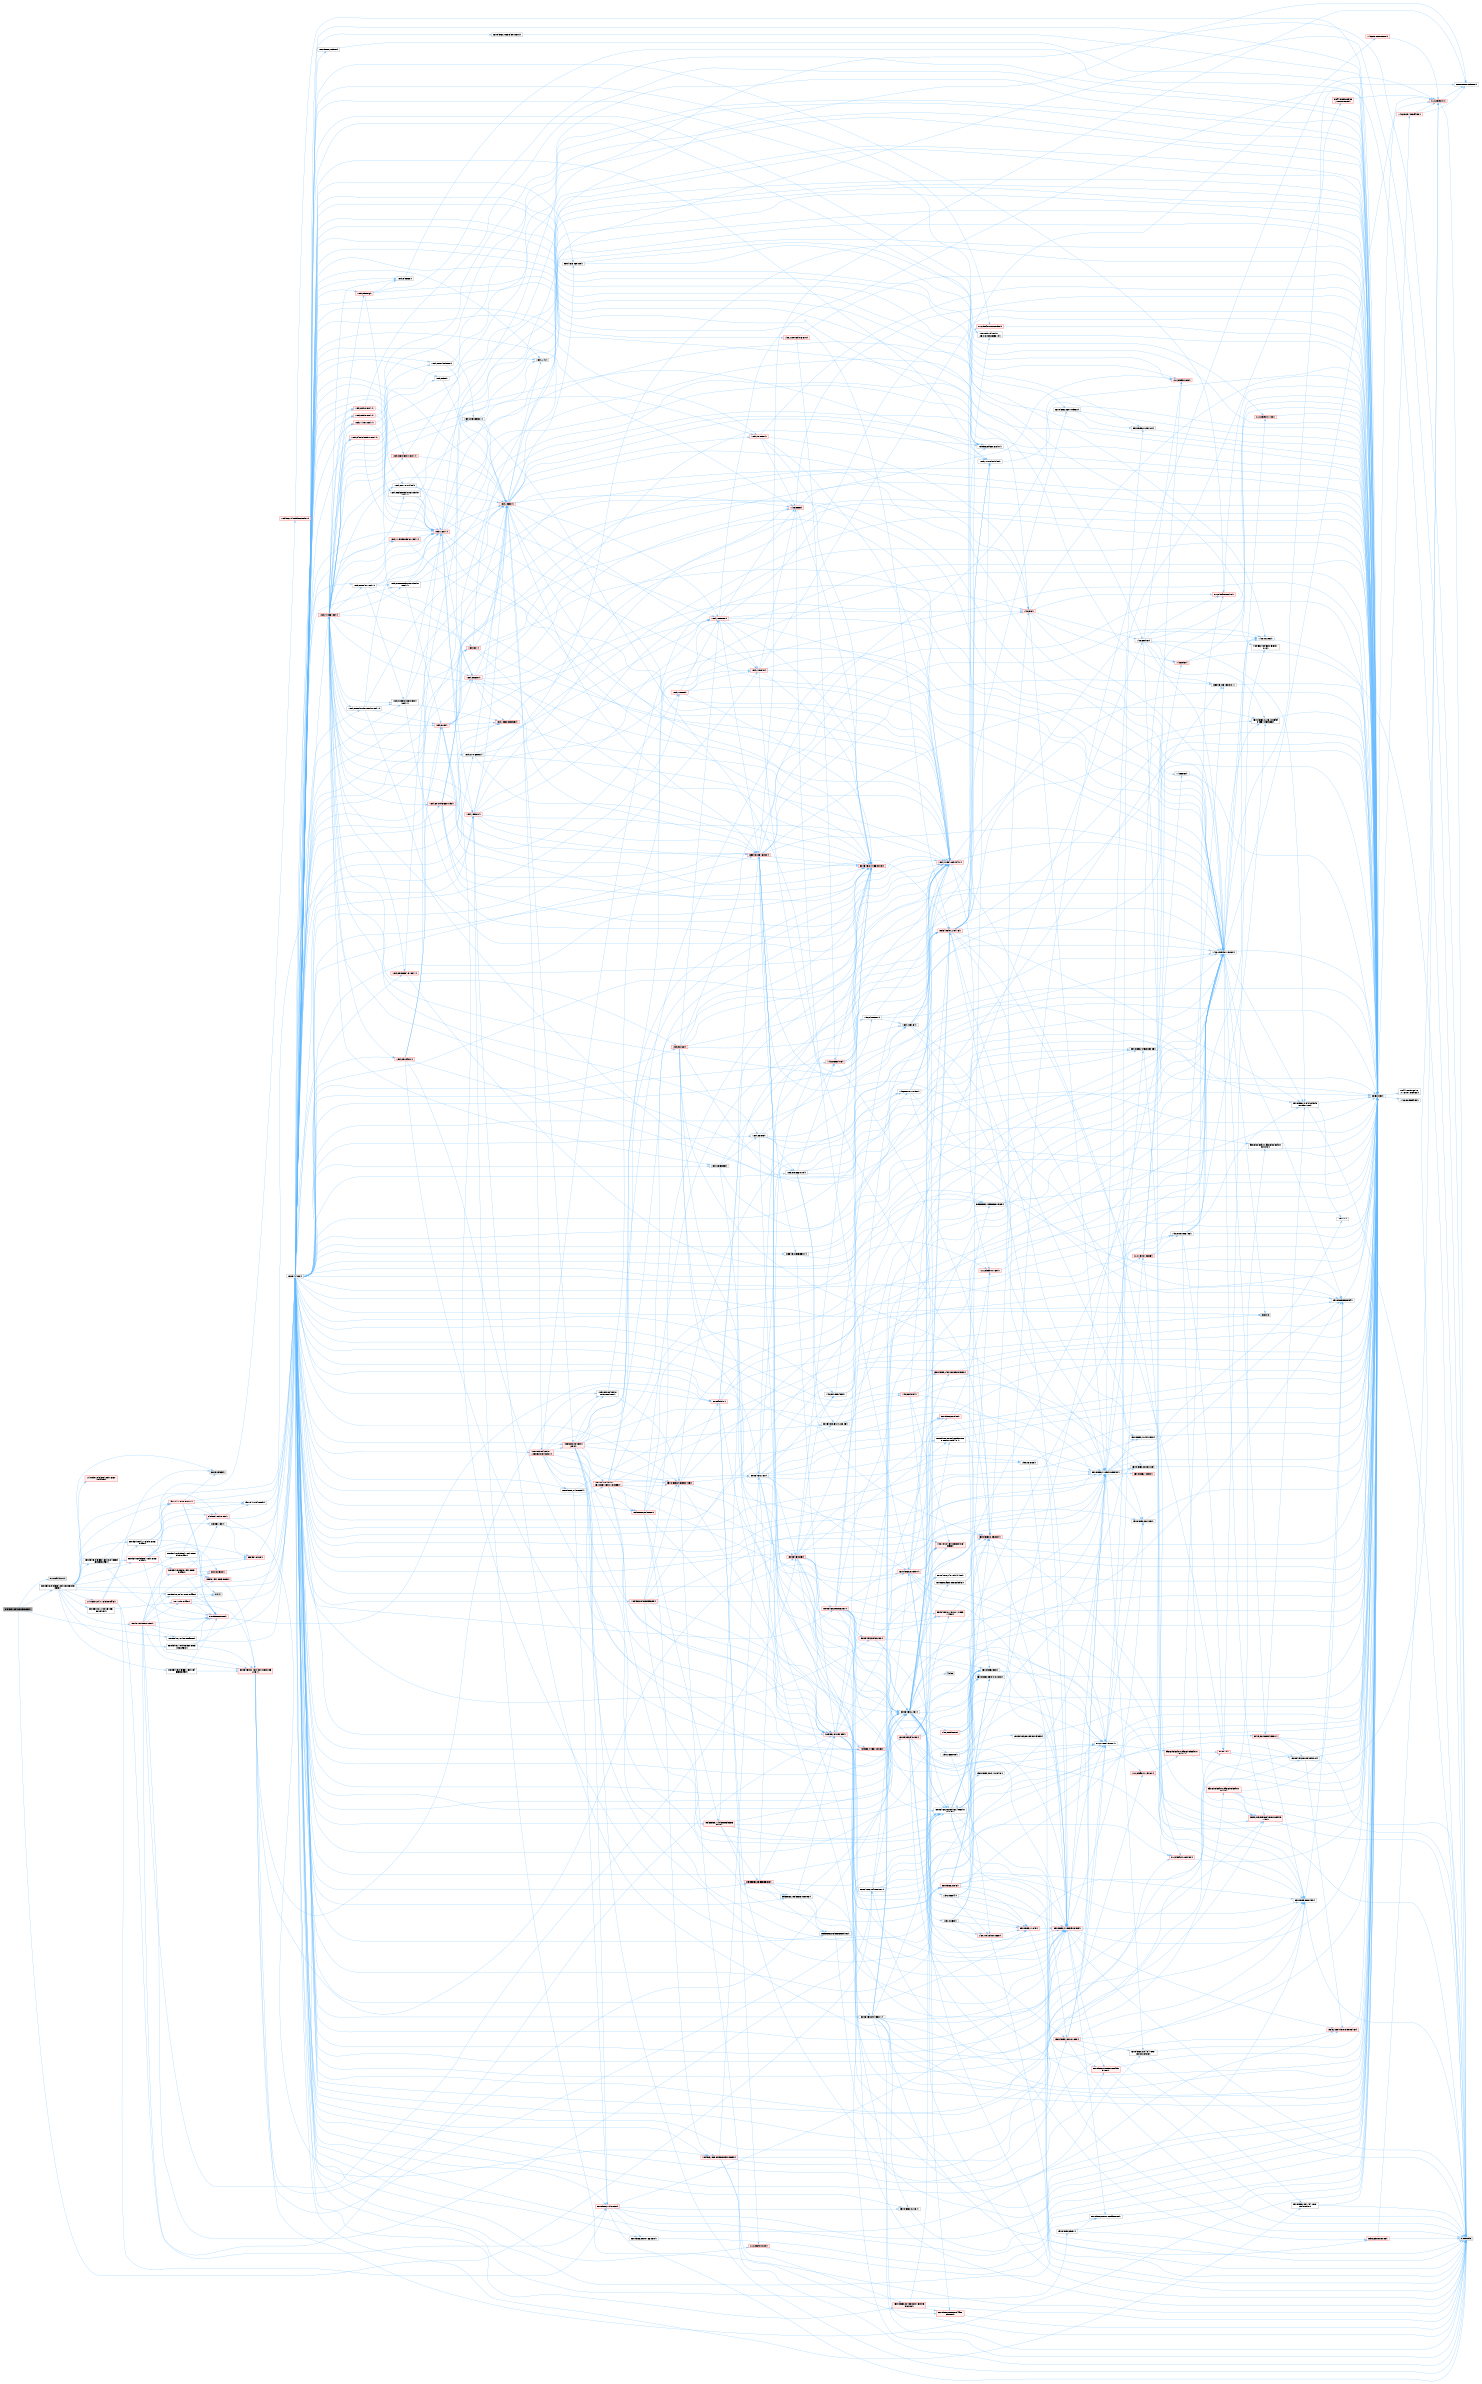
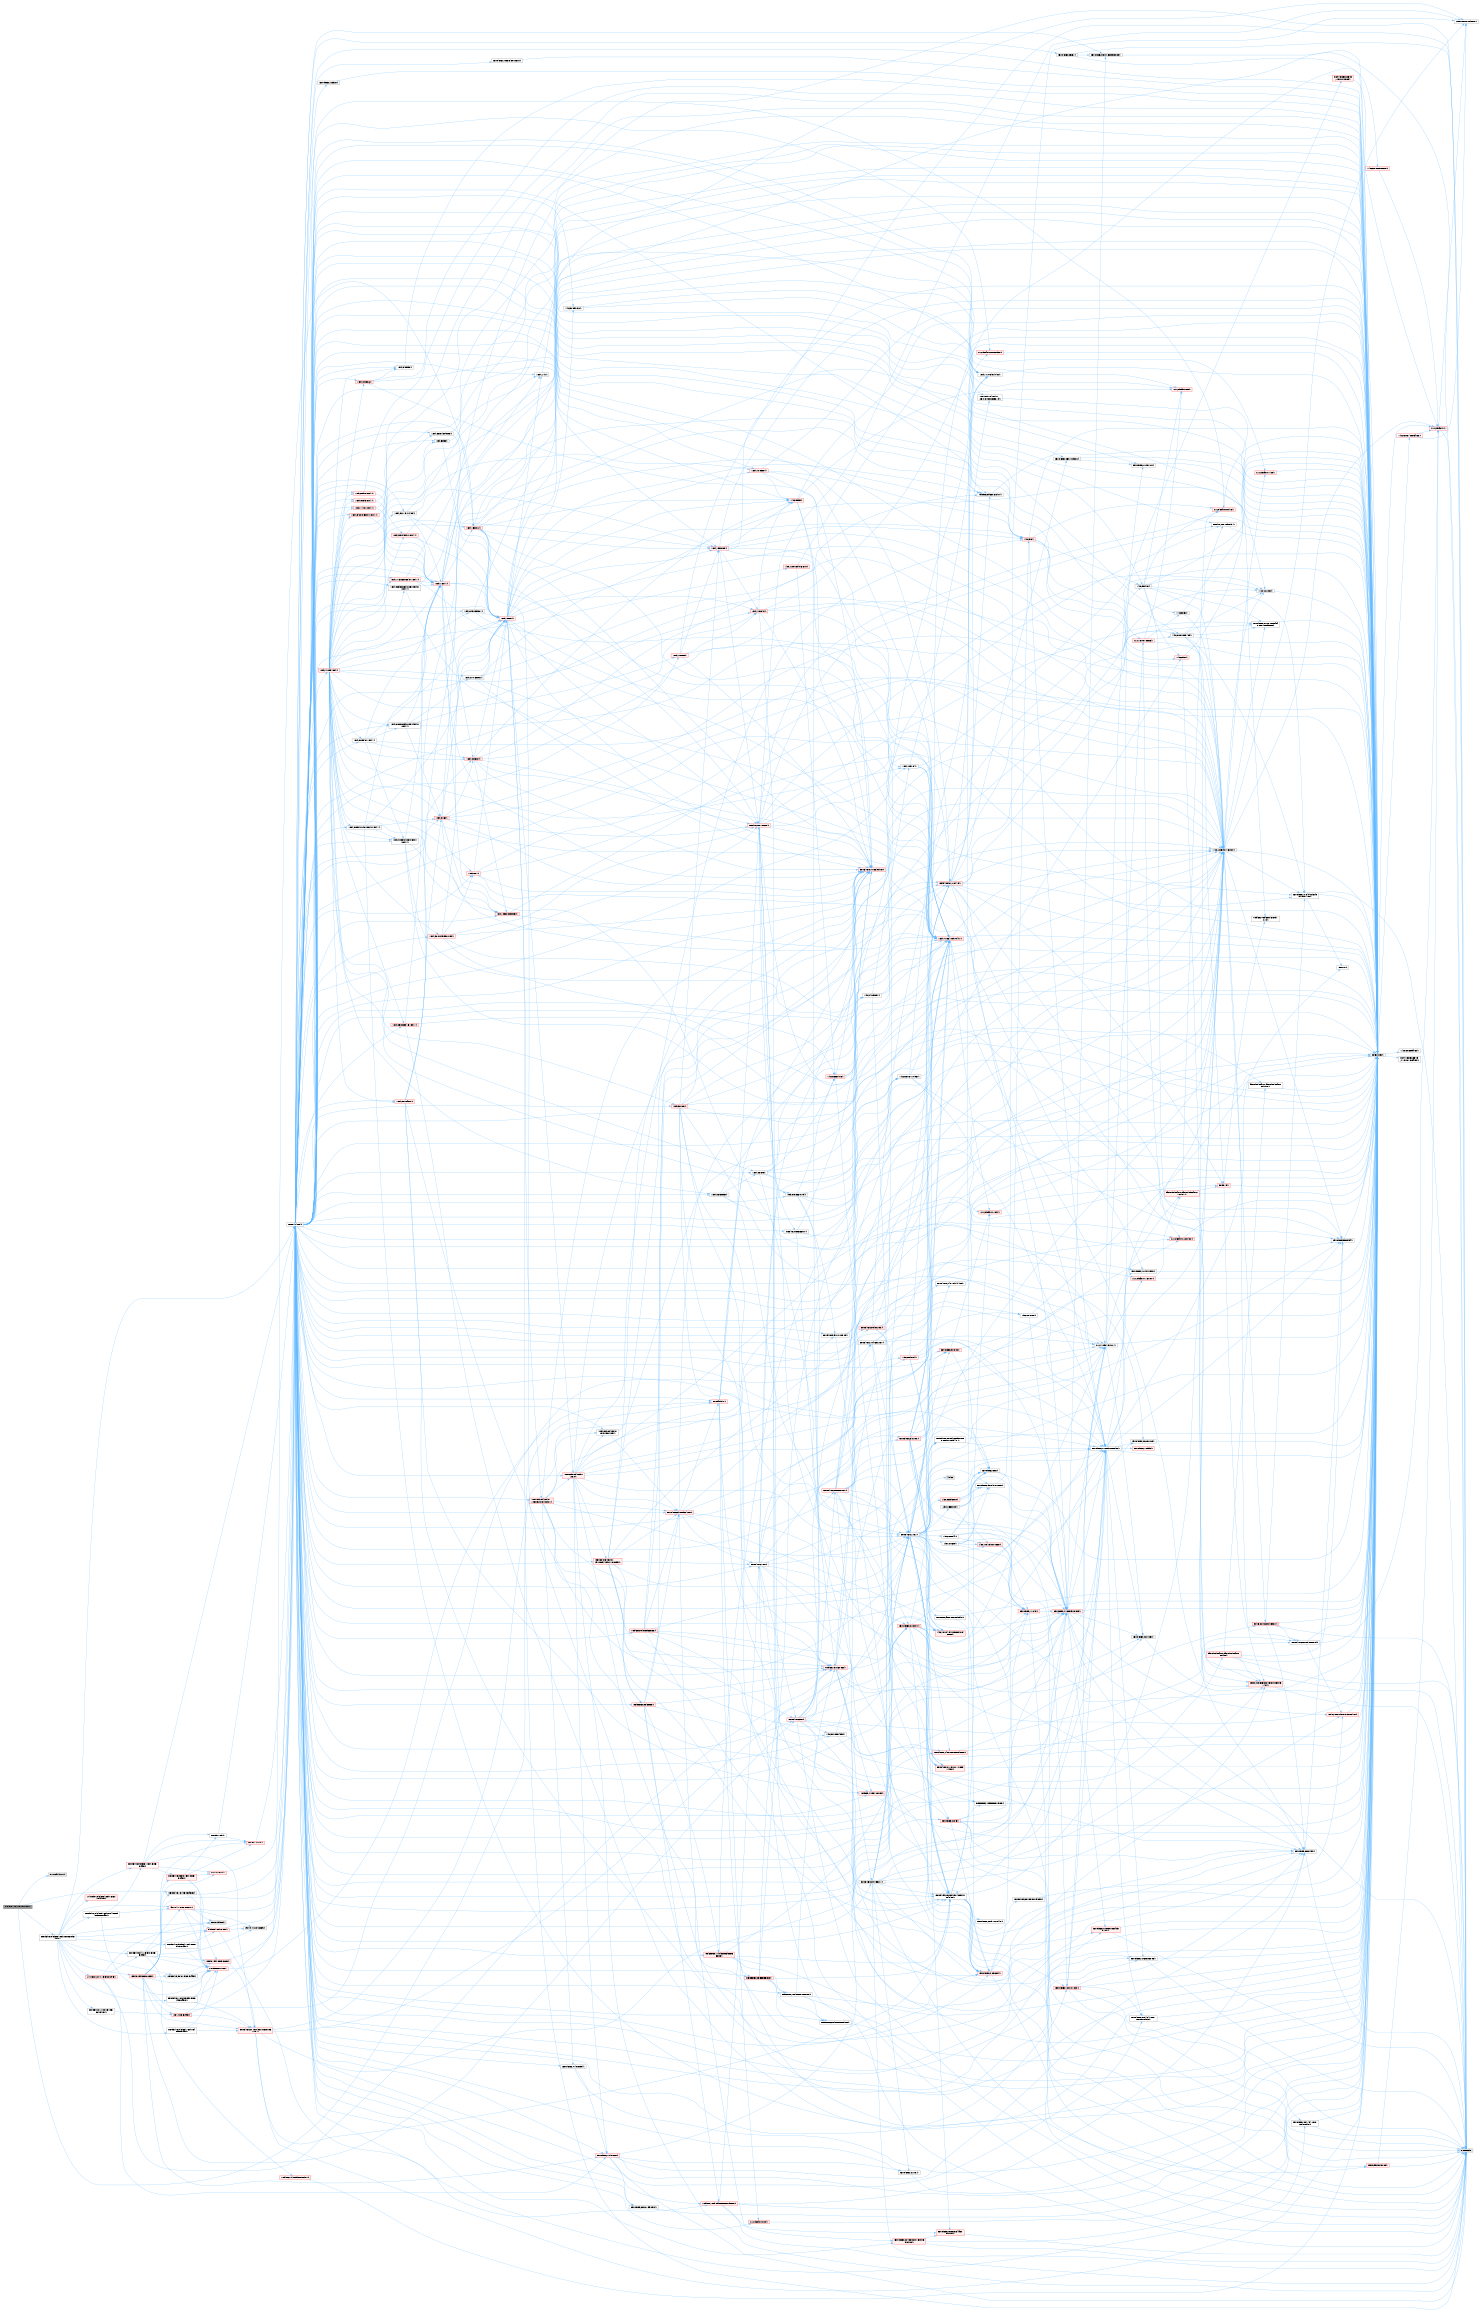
(573, 264) -> (573, 308)
(1080, 806) -> (1013, 567)
(1266, 1315) -> none
(218, 1594) -> none
